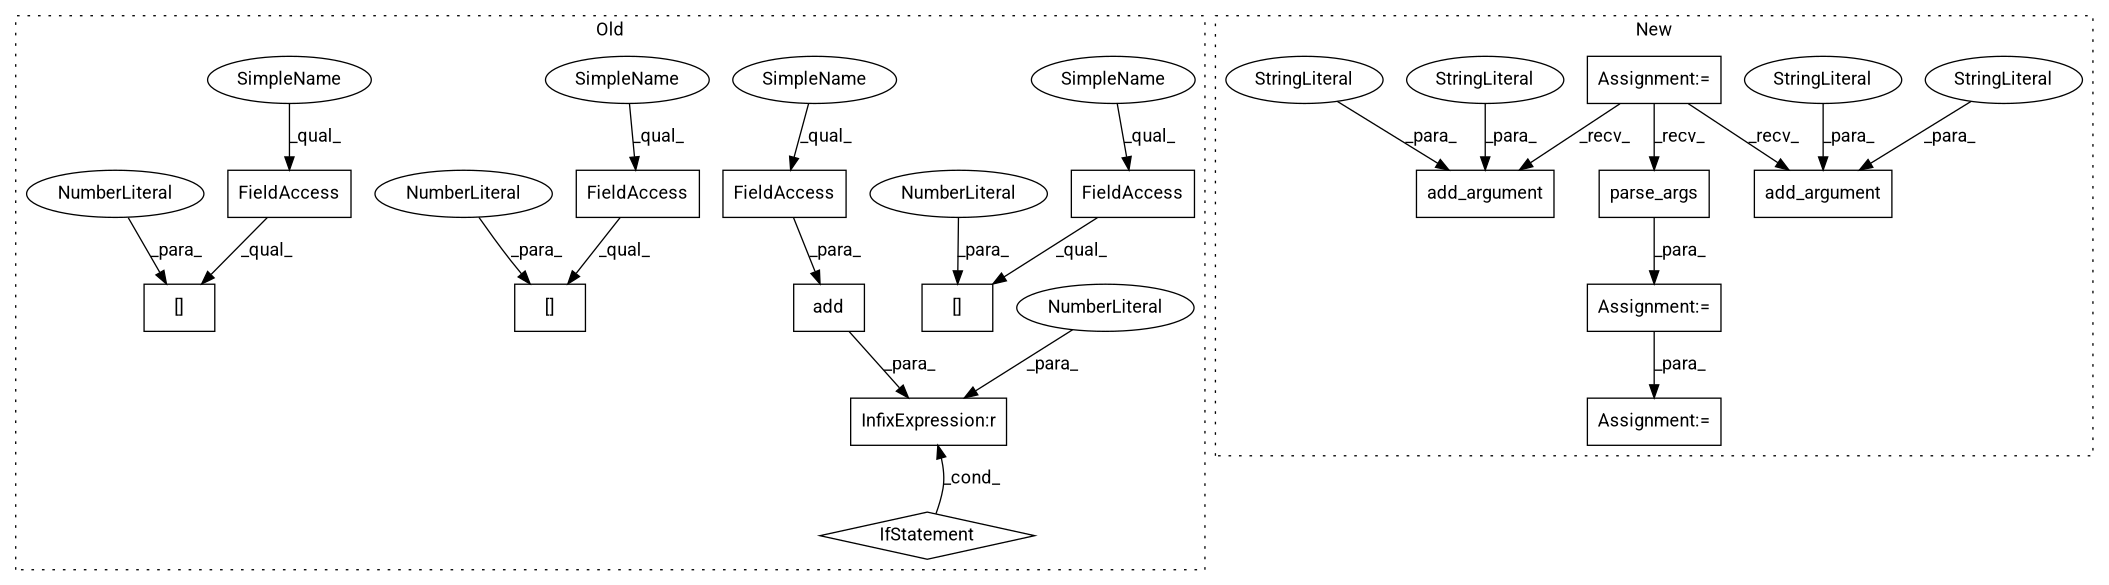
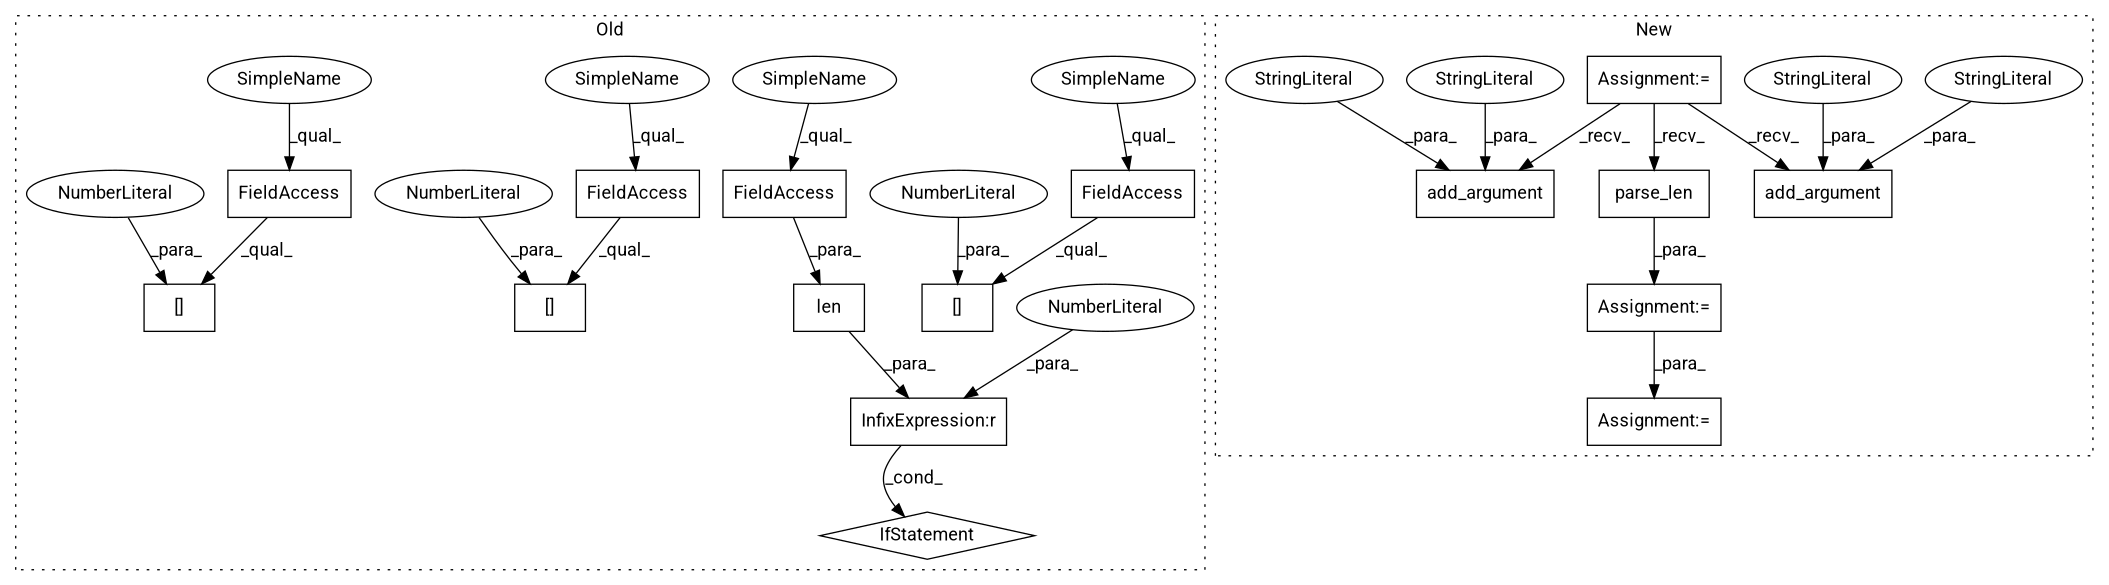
(1654, 194) -> (1654, 194)
(829, 308) -> (829, 308)
(943, 486) -> (884, 475)
